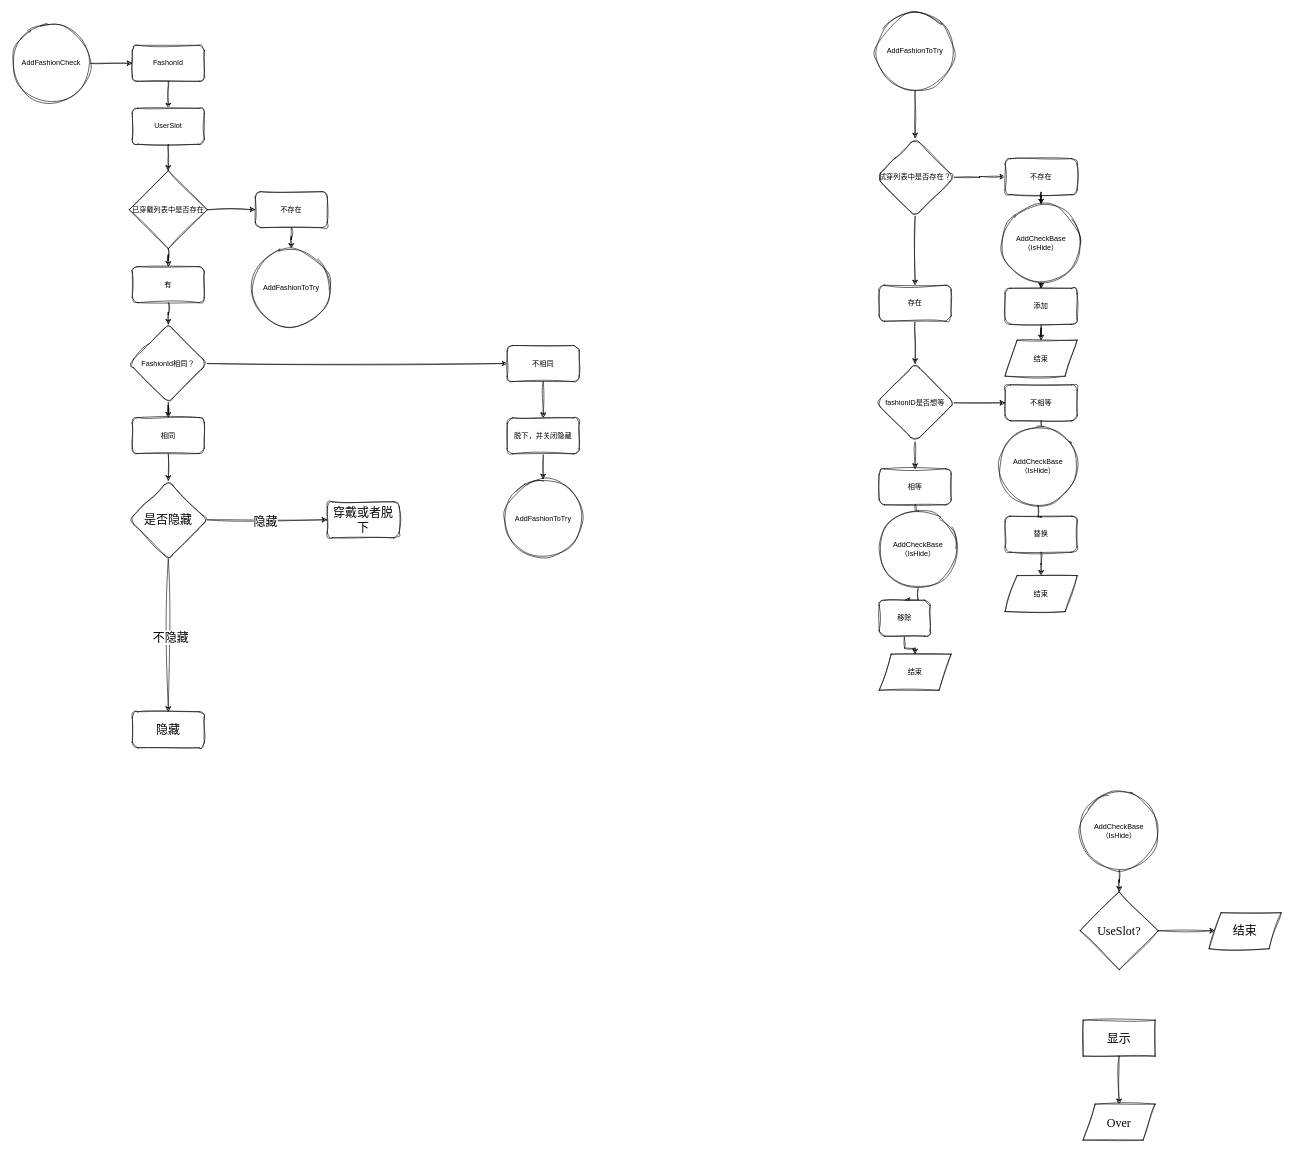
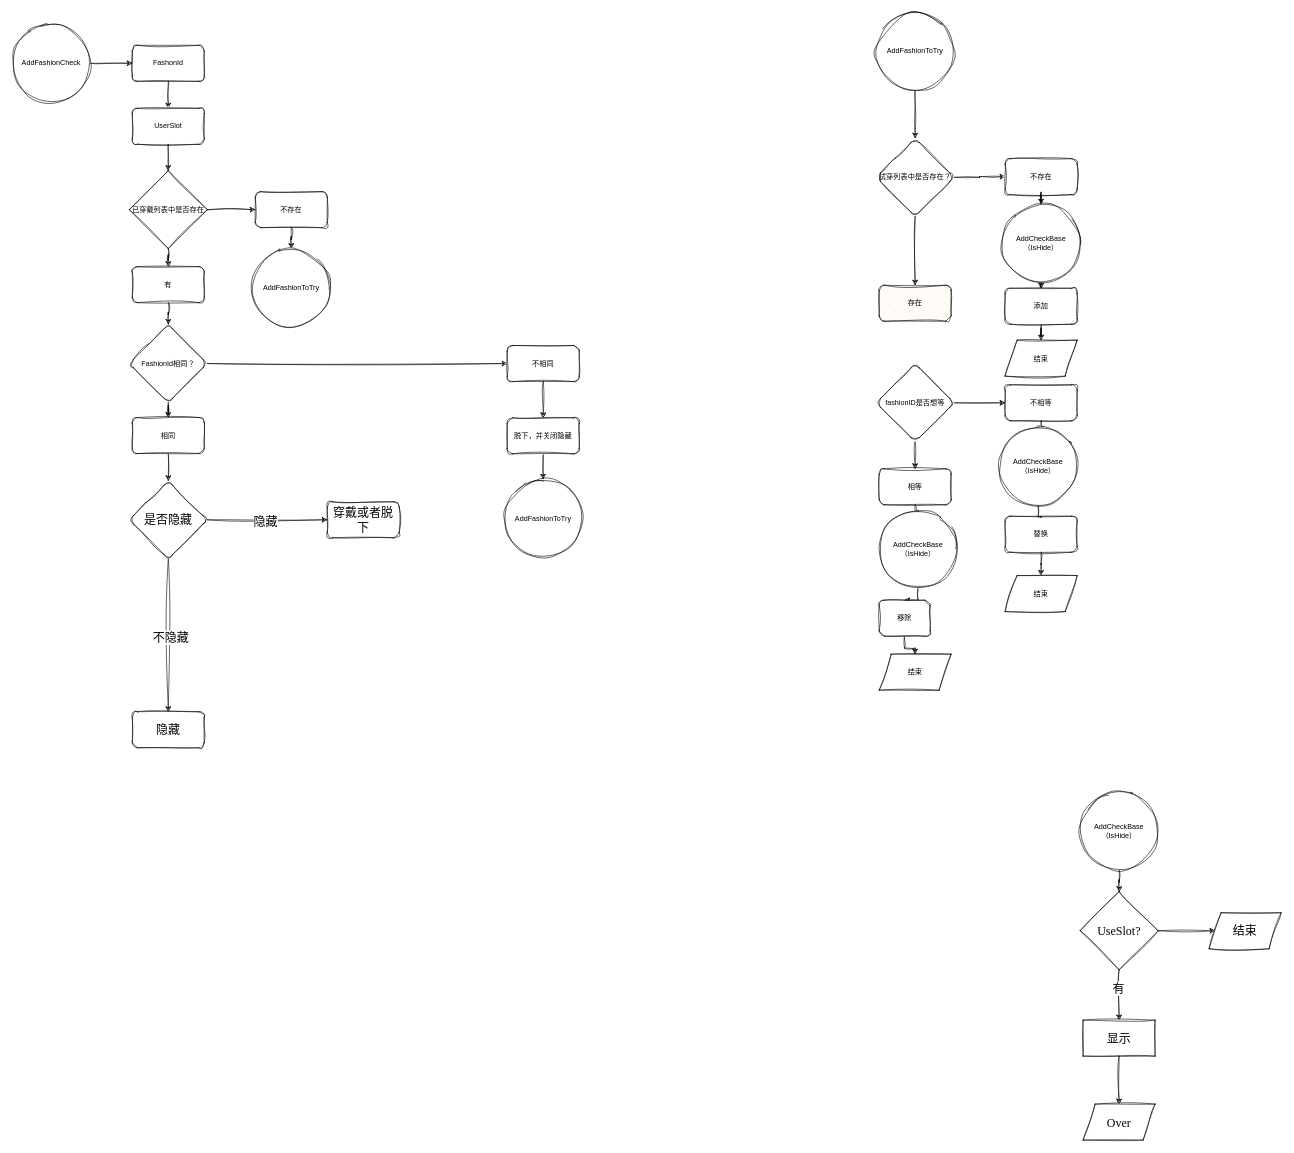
(915, 303) -> (915, 303)
(915, 342) -> none
none -> (1119, 993)
